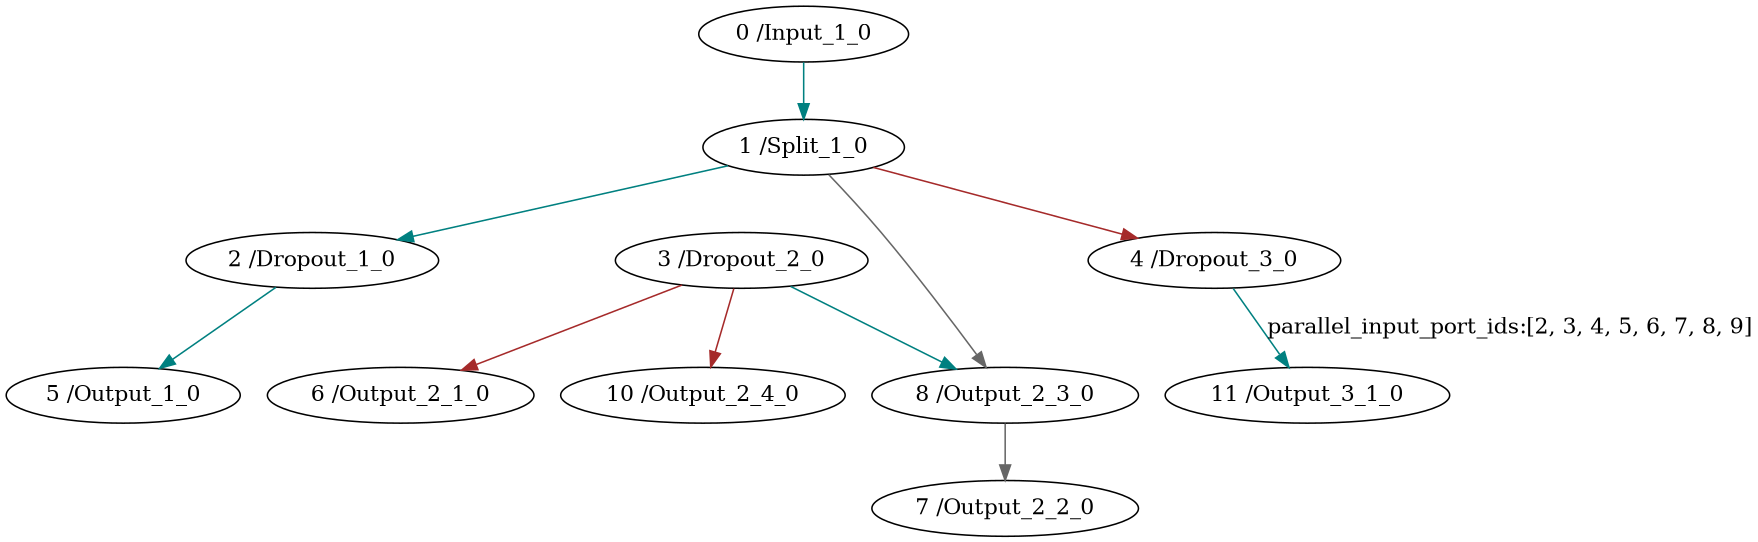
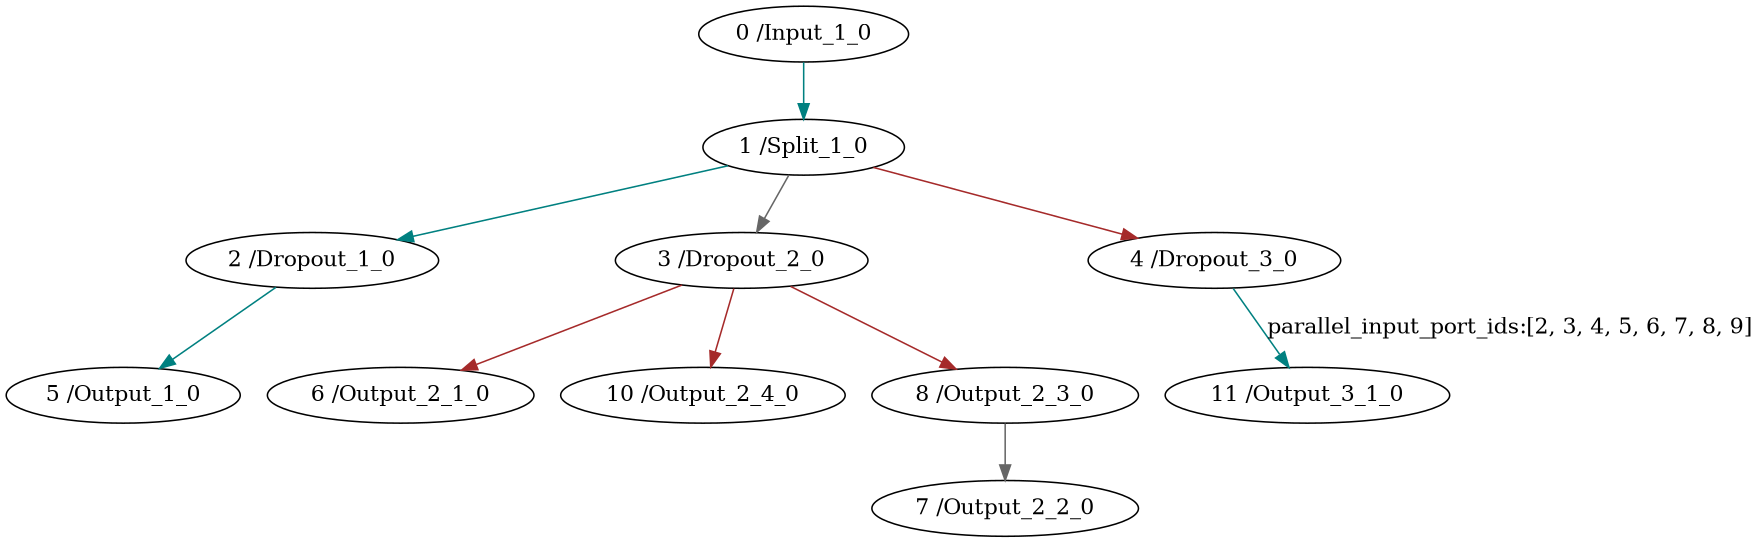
(906, 262) -> (777, 197)
(866, 324) -> (866, 324)
